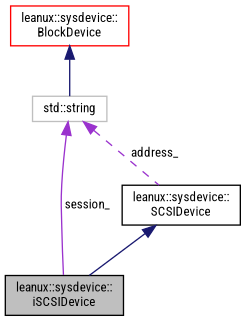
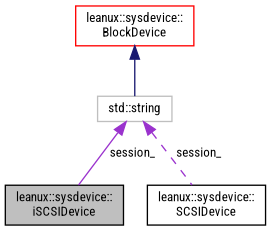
(153, 153) -> (198, 153)
(117, 254) -> none
